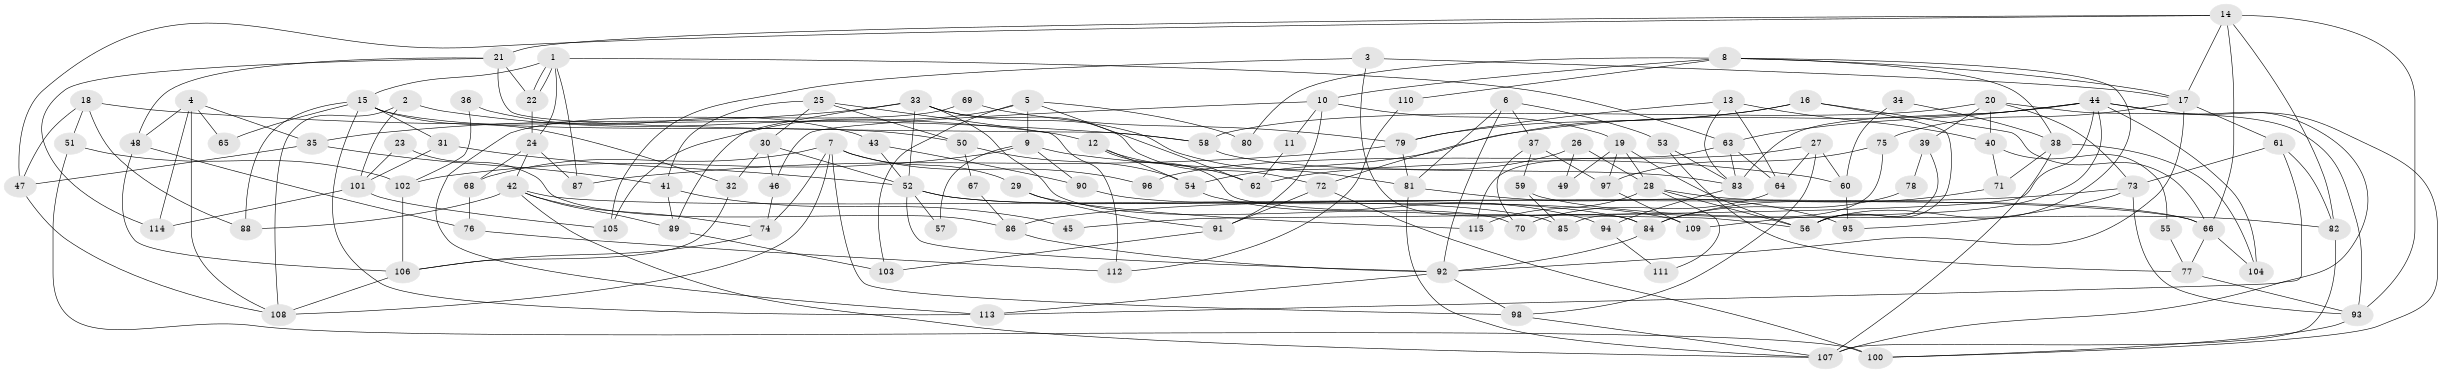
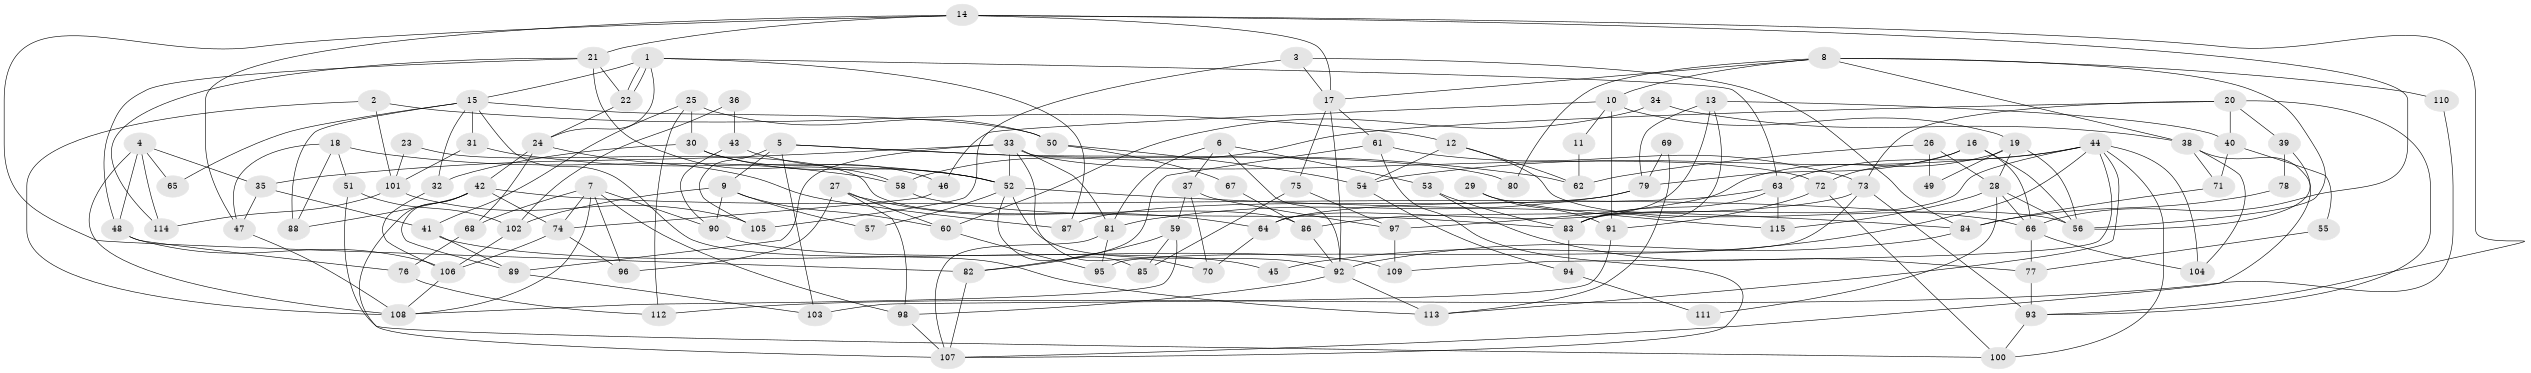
(924, 165) -> (662, 211)
none -> (591, 251)
none -> (694, 304)
